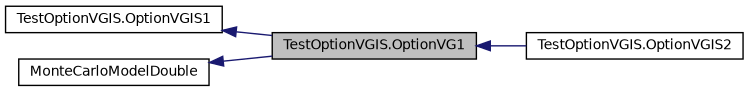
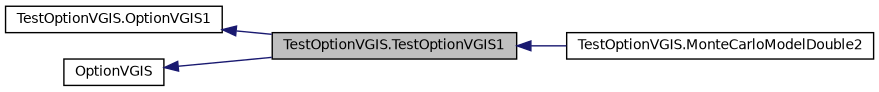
(374, 46) -> (394, 46)
(635, 46) -> (720, 46)
(114, 72) -> (114, 72)
